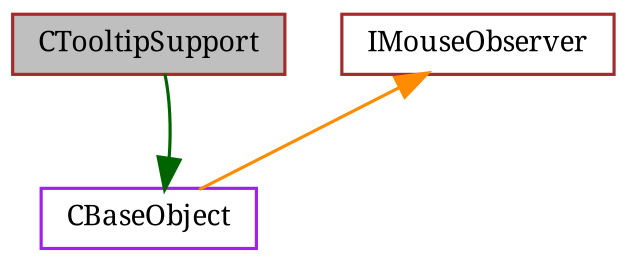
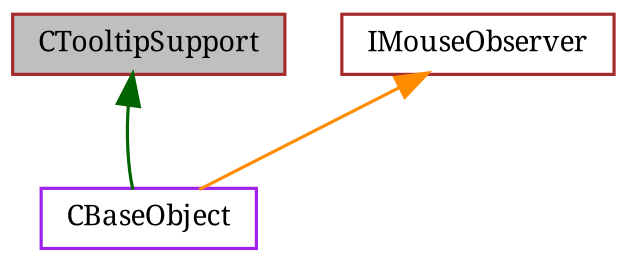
(170, 116) -> (128, 148)
